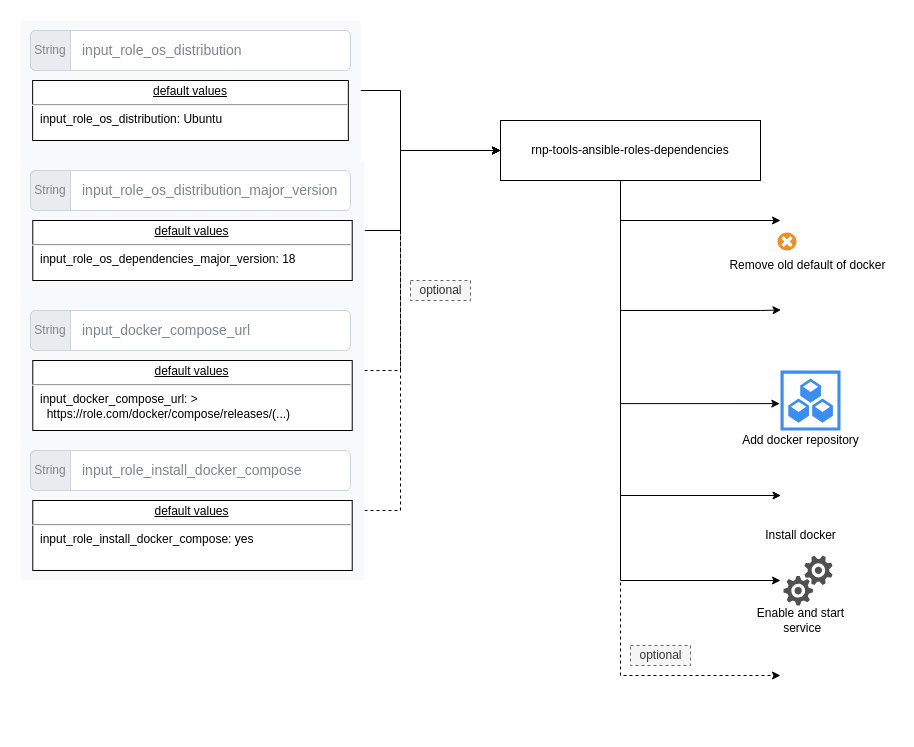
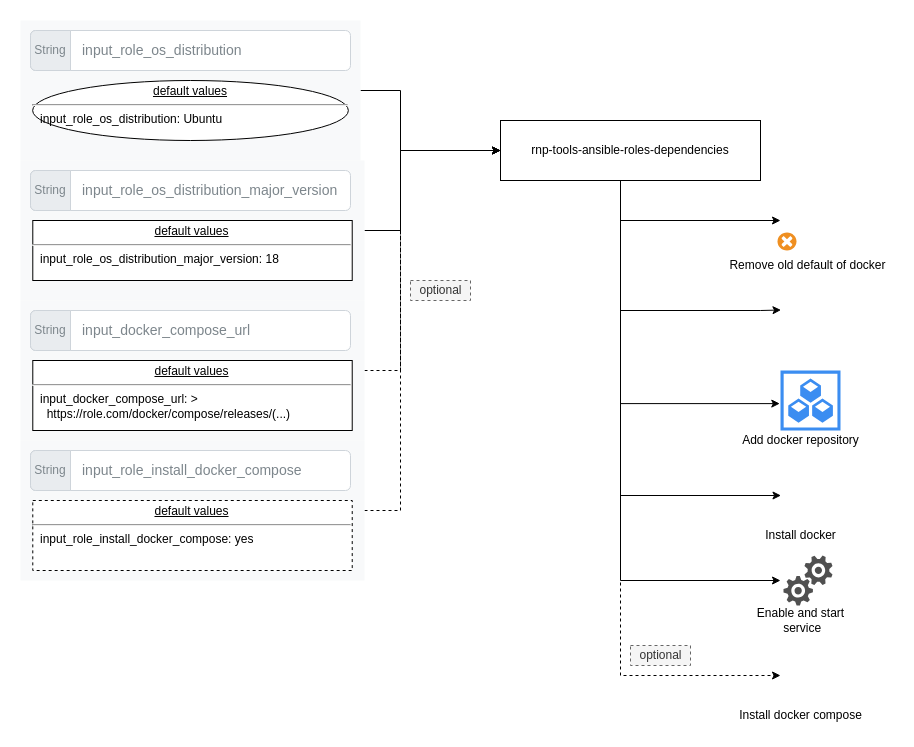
(191, 111) -> (191, 111)
(171, 235) -> (168, 235)
(193, 536) -> (193, 536)
none -> (801, 716)
